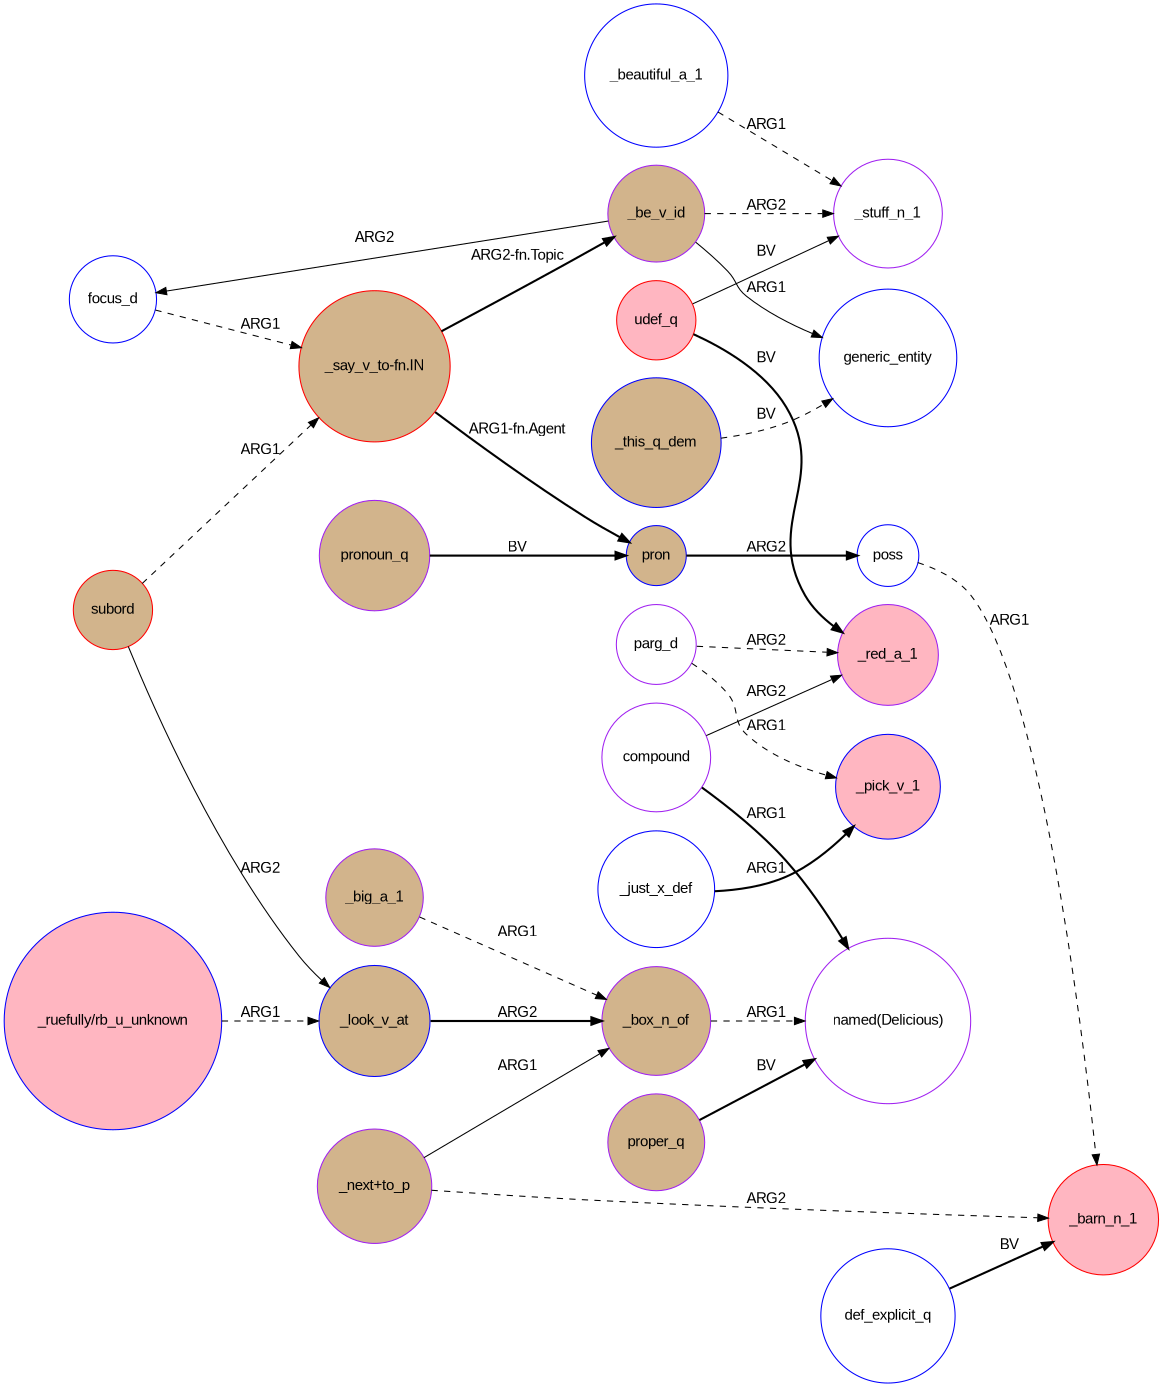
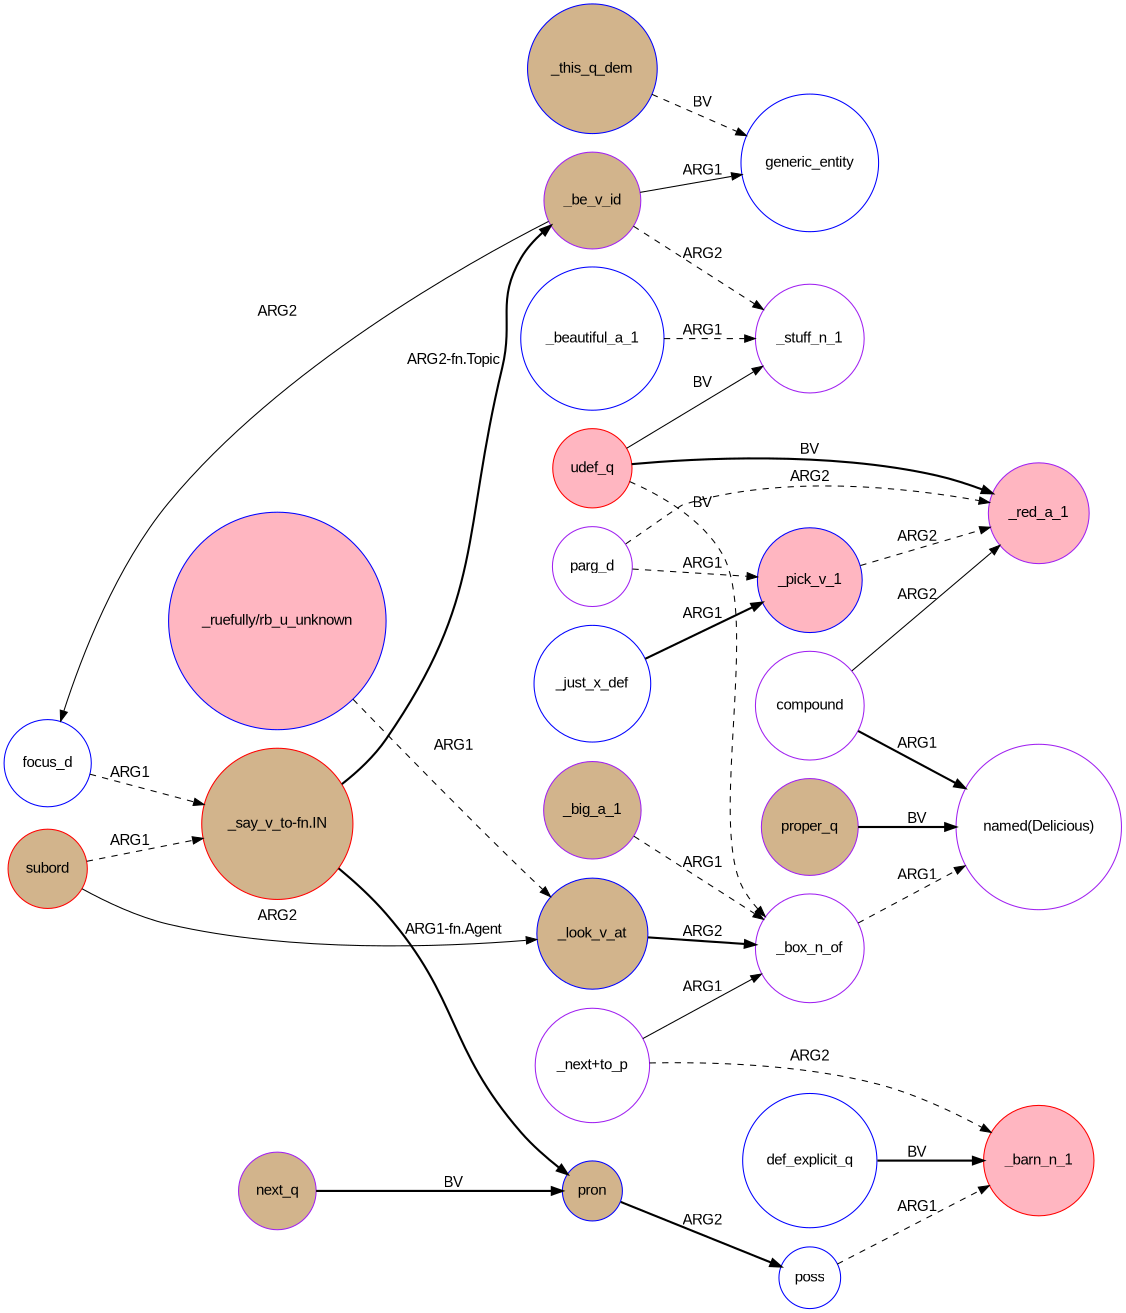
none -> (920, 548)
(375, 556) -> (277, 1191)
none -> (736, 674)
(656, 1021) -> (810, 948)
(375, 1186) -> (592, 1065)
